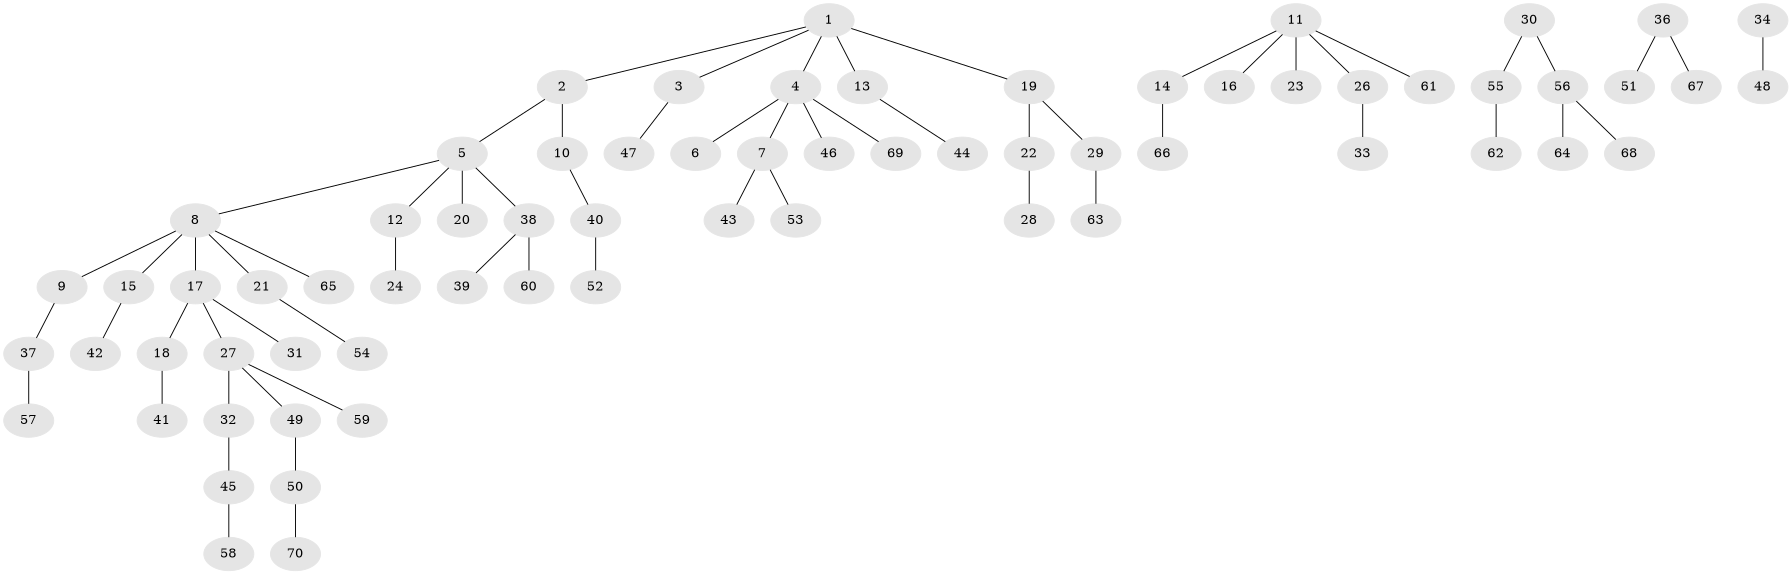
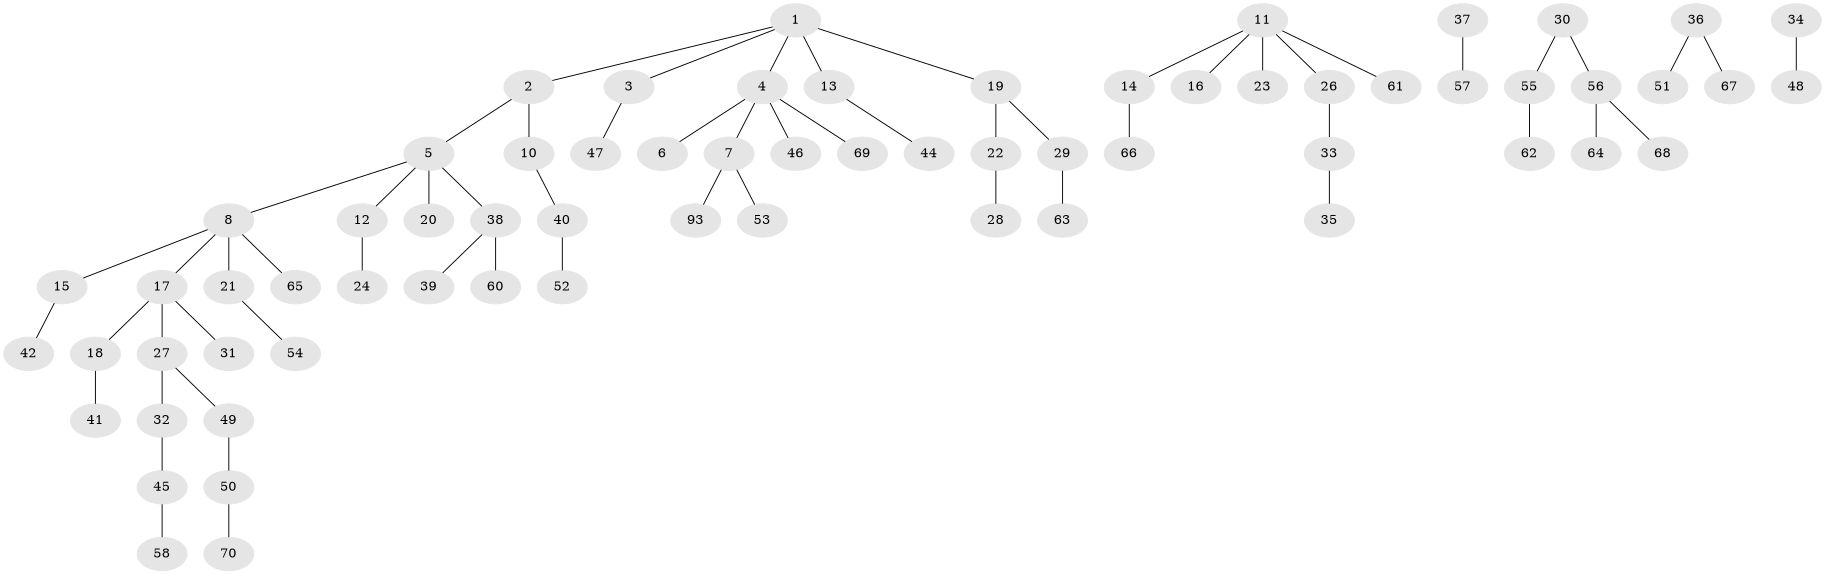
(729, 220) -> (696, 220)
none -> (1329, 220)
(62, 287) -> none
(362, 421) -> none
